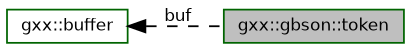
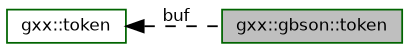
(67, 26) -> (66, 26)
